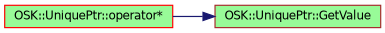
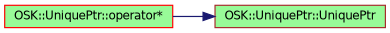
(298, 16) -> (300, 16)
